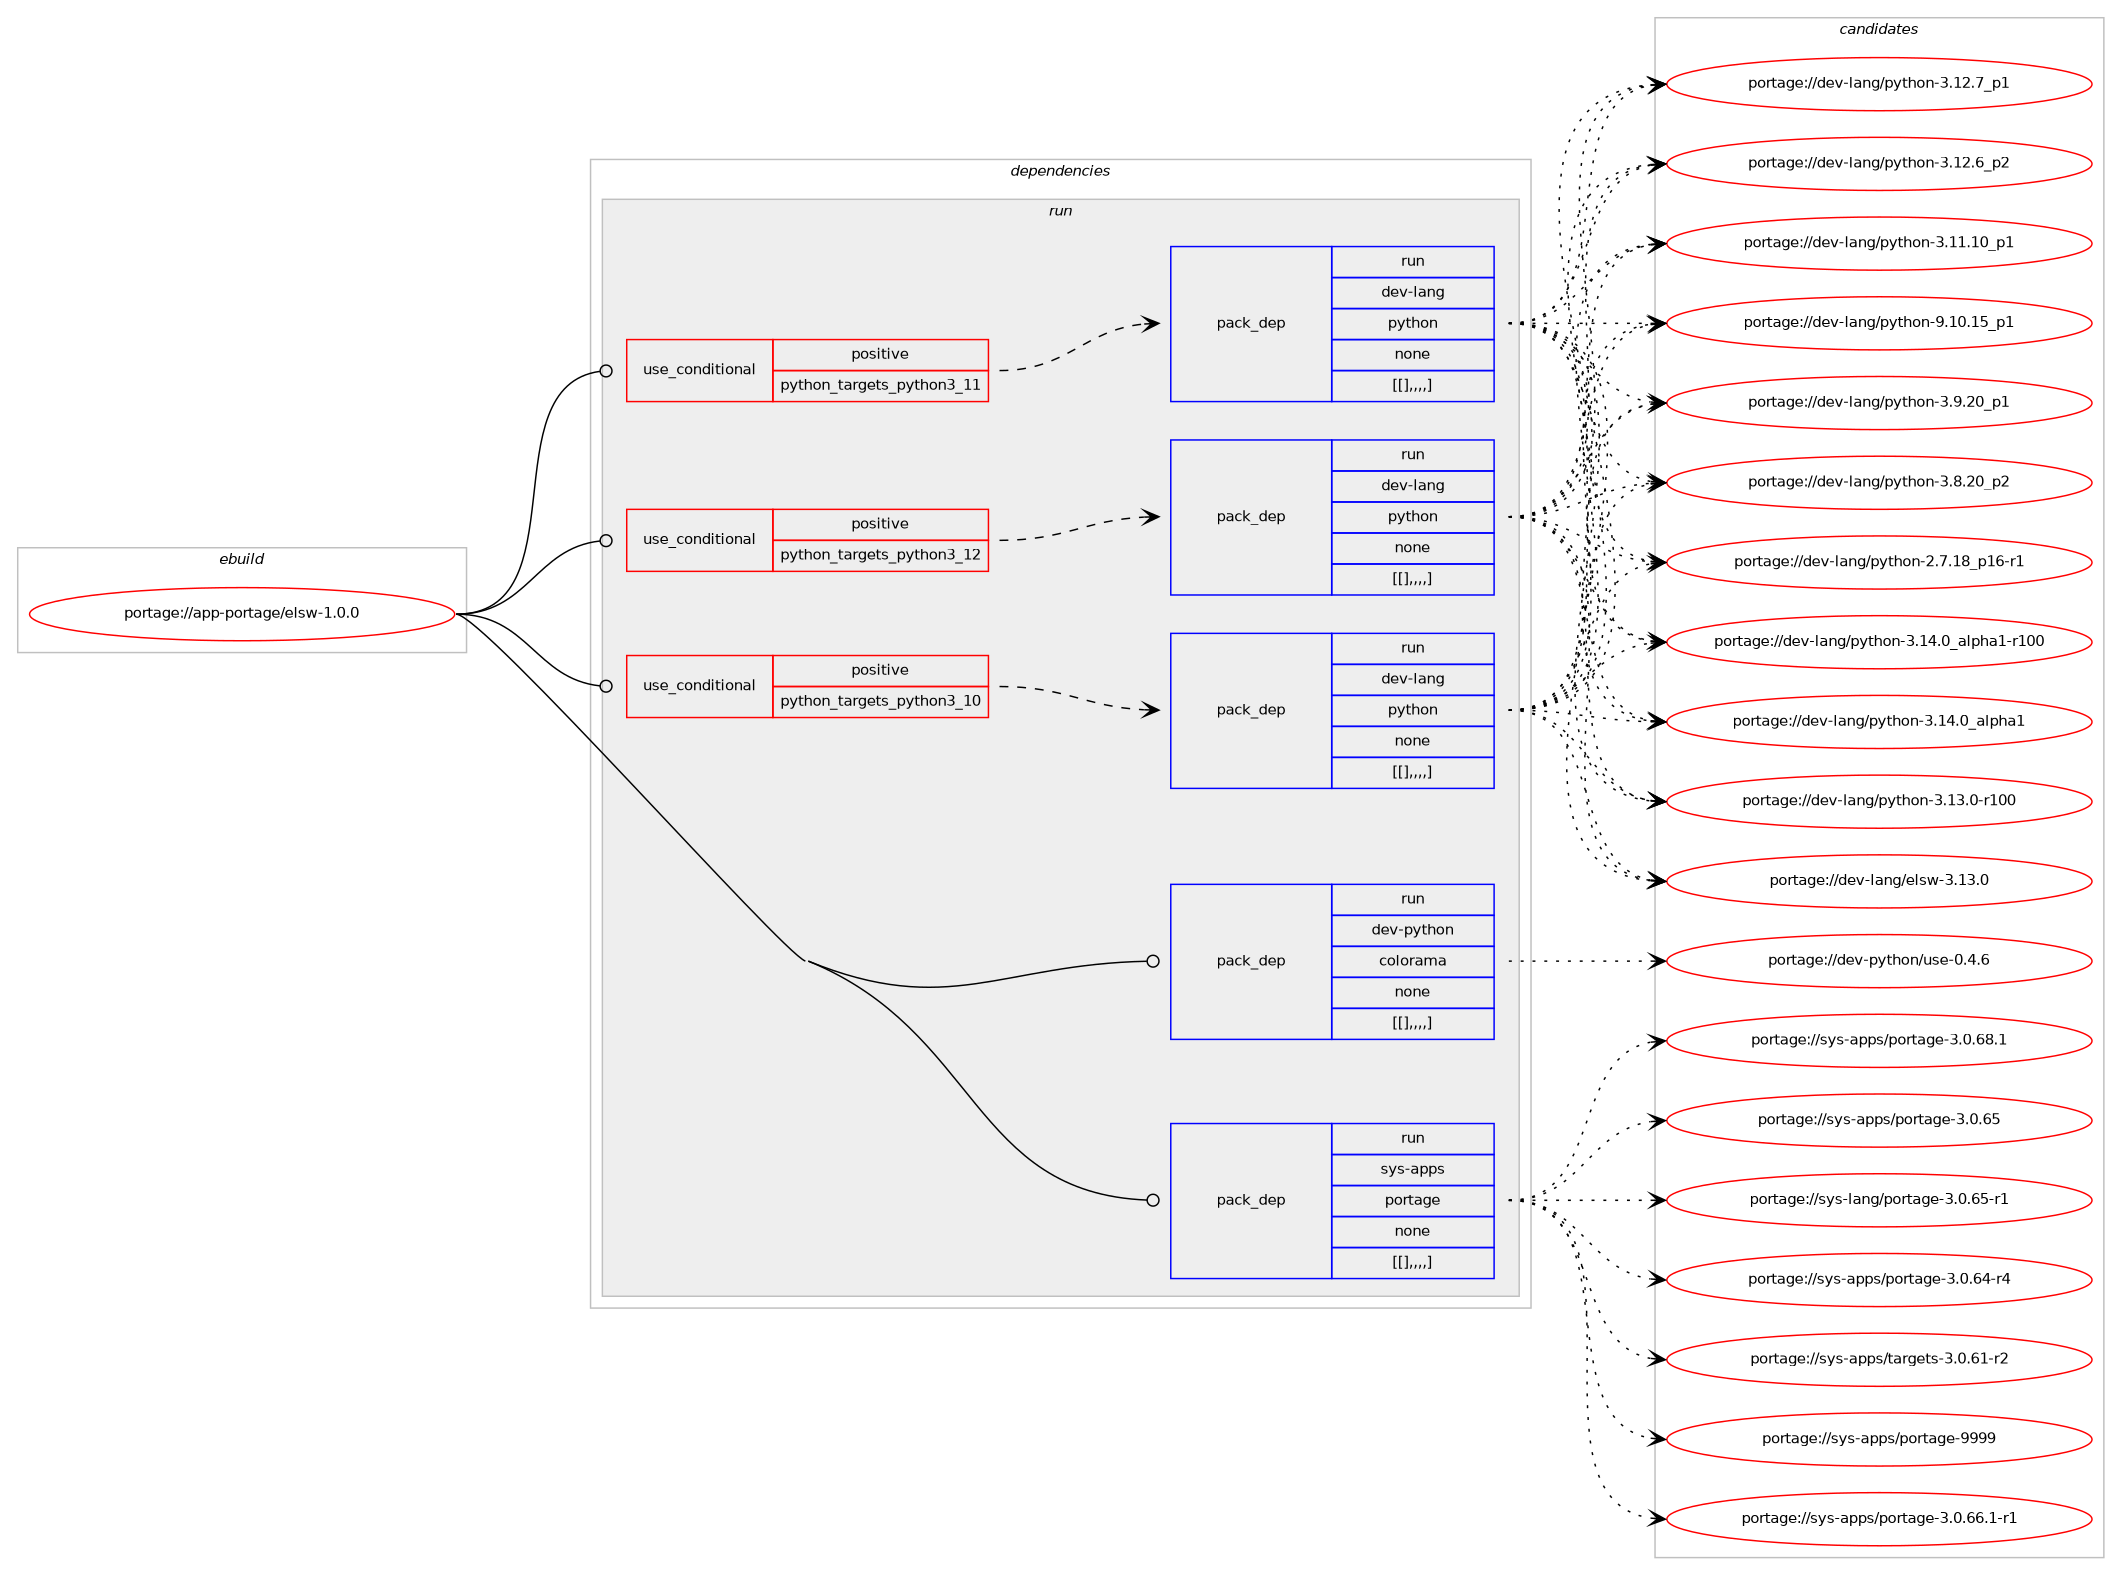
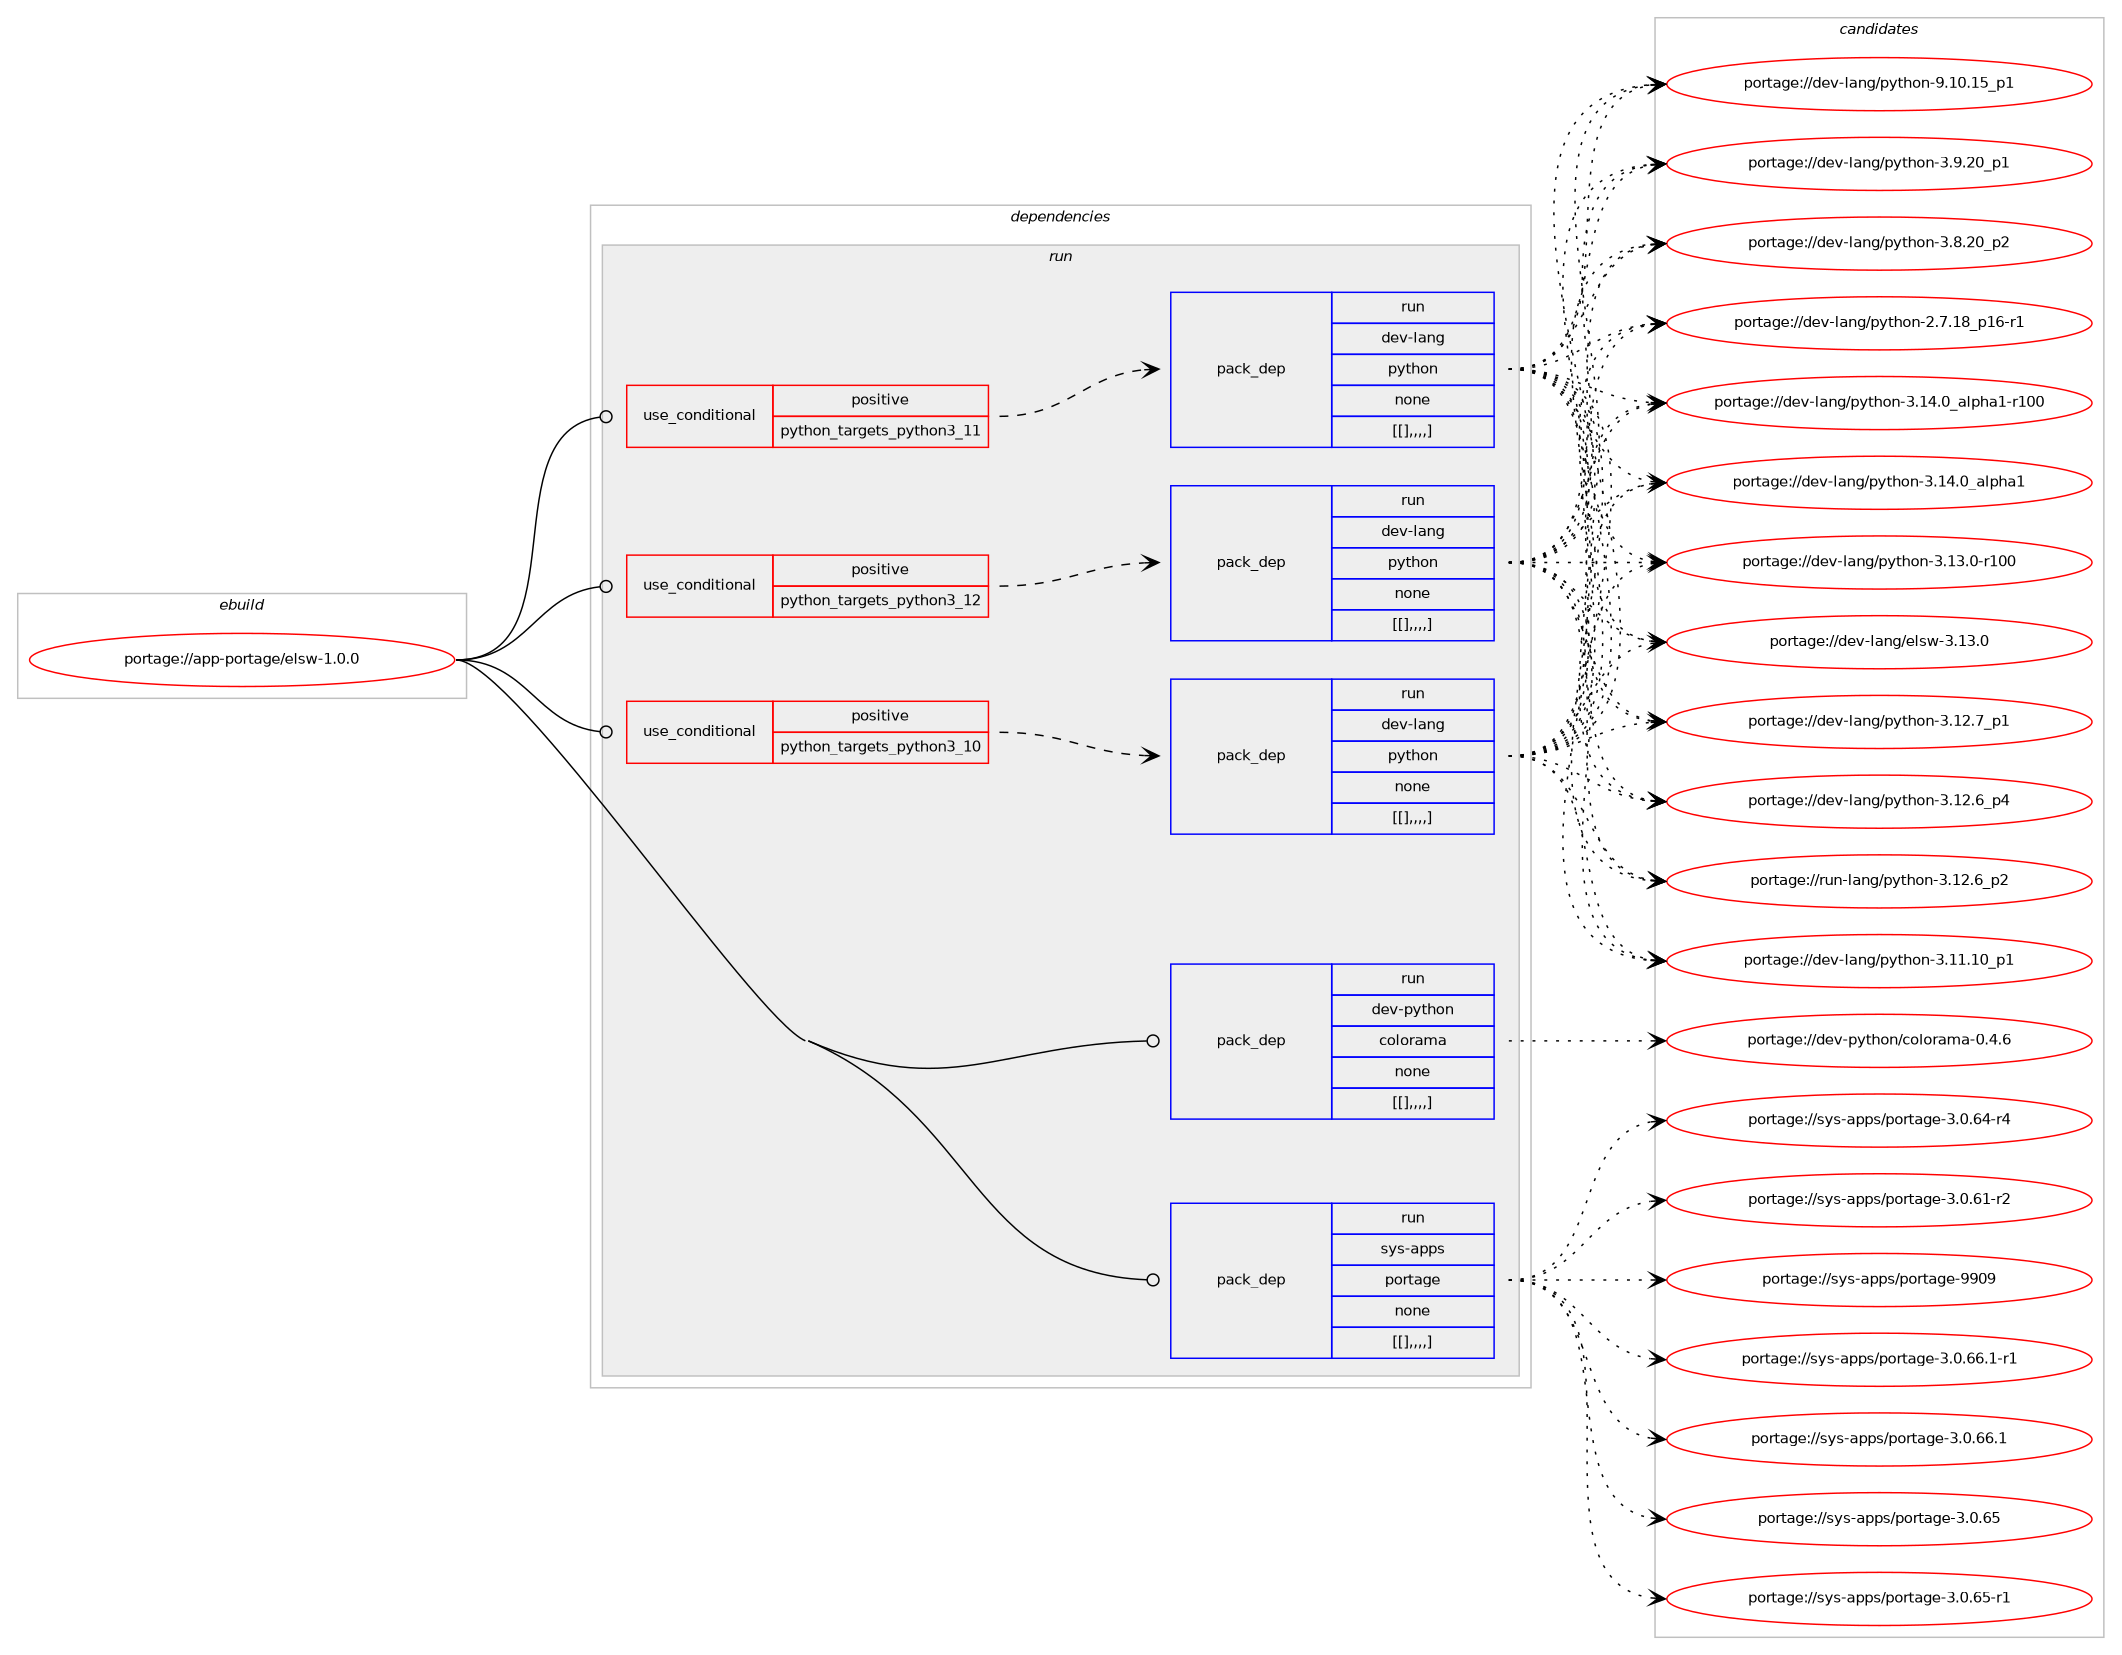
(1879, 164) -> (1879, 881)
none -> (1879, 802)
(1879, 961) -> (1879, 1041)
(1879, 1041) -> (1879, 1439)
(1879, 1200) -> (1879, 1599)
(1879, 1360) -> (1879, 1200)
(1879, 1439) -> (1879, 1280)
